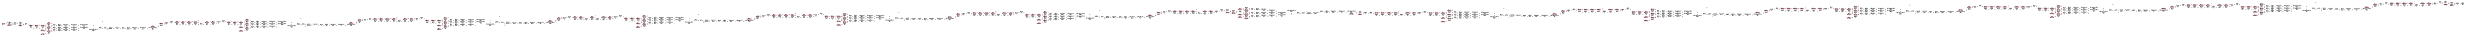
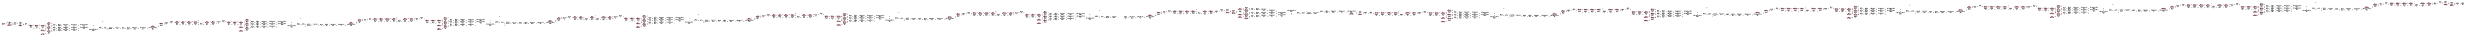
(1120, 18) -> none
